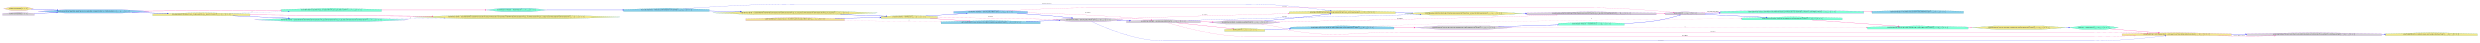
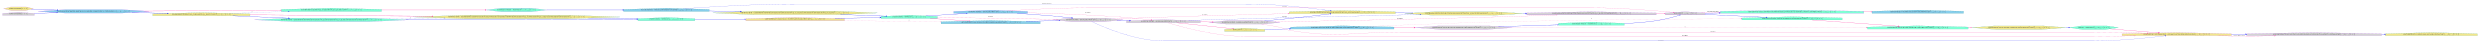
(909, 17) -> (909, 17)
none -> (666, 19)
